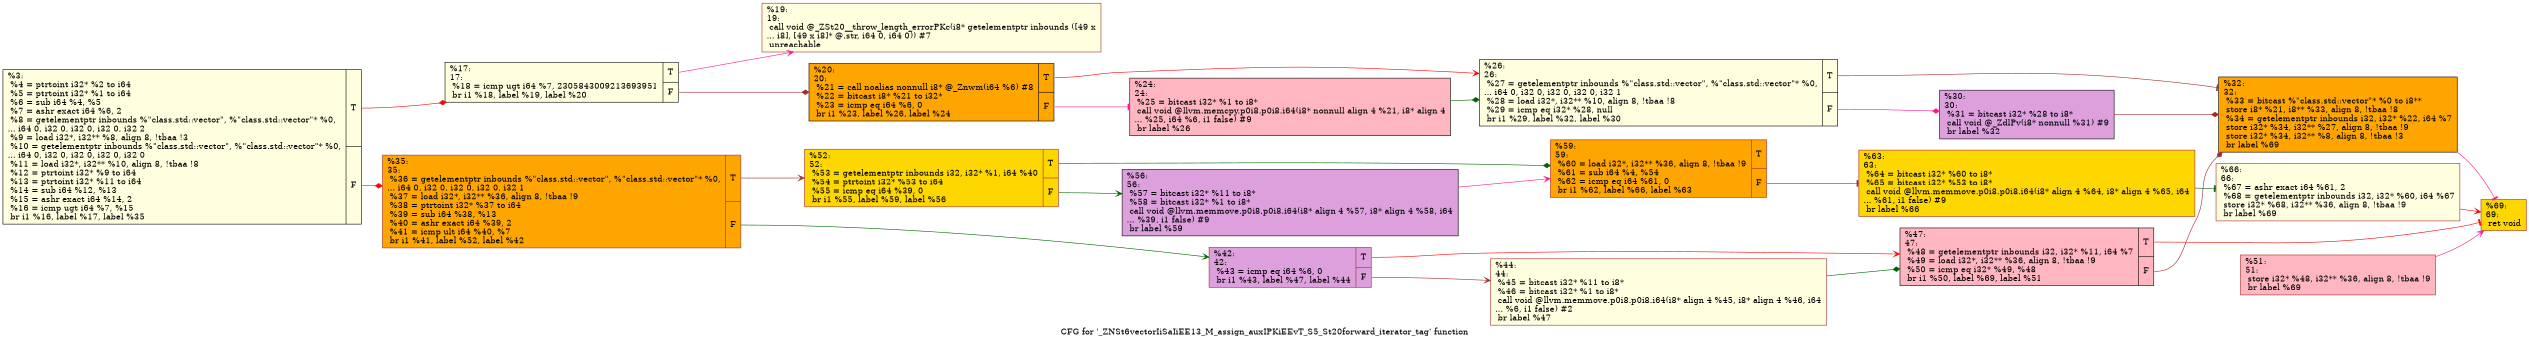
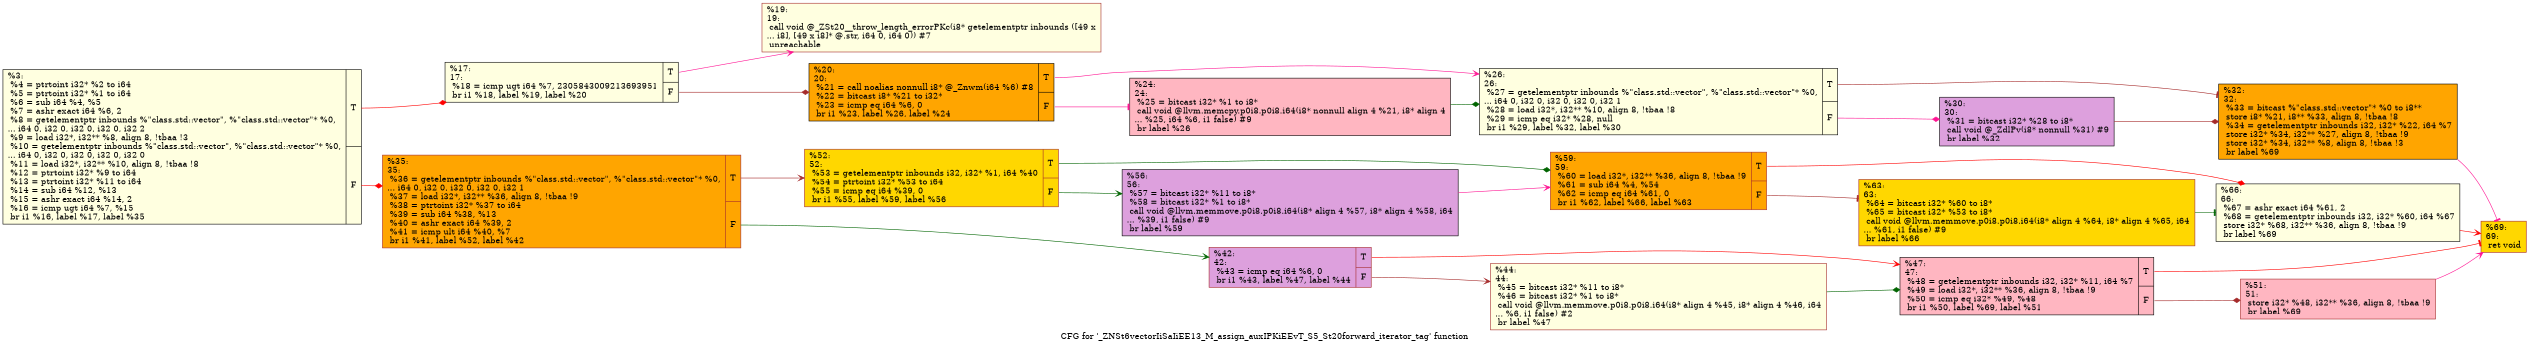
(1264, 68) -> (1264, 67)
none -> (2003, 160)
(2338, 192) -> (2338, 213)
(2195, 222) -> (2194, 301)
